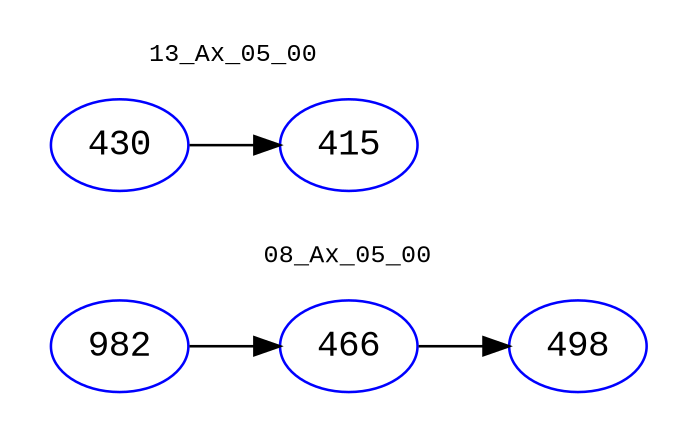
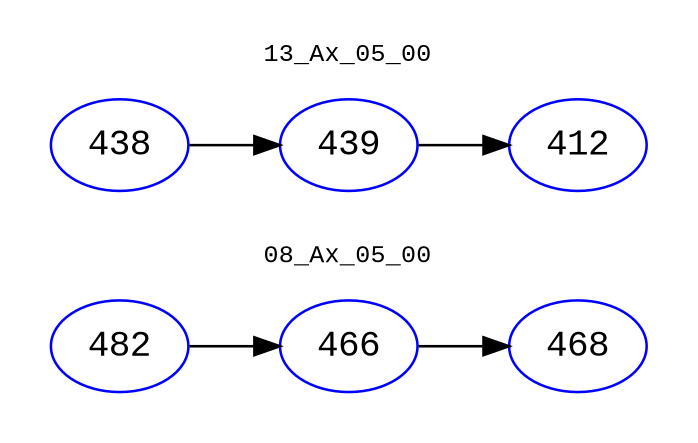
(120, 145) -> (349, 145)
none -> (120, 145)
(349, 145) -> (578, 145)
(120, 346) -> (120, 346)
(578, 346) -> (578, 346)
